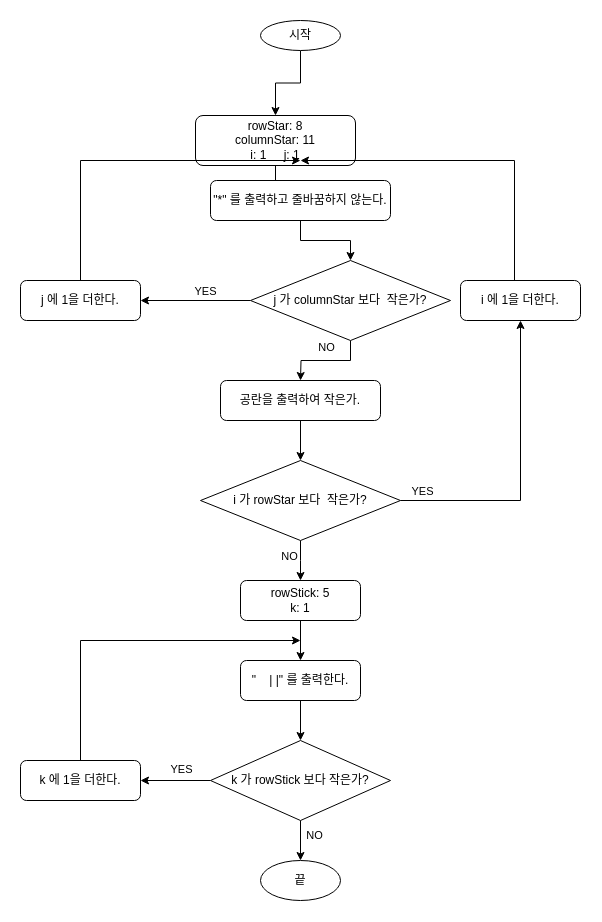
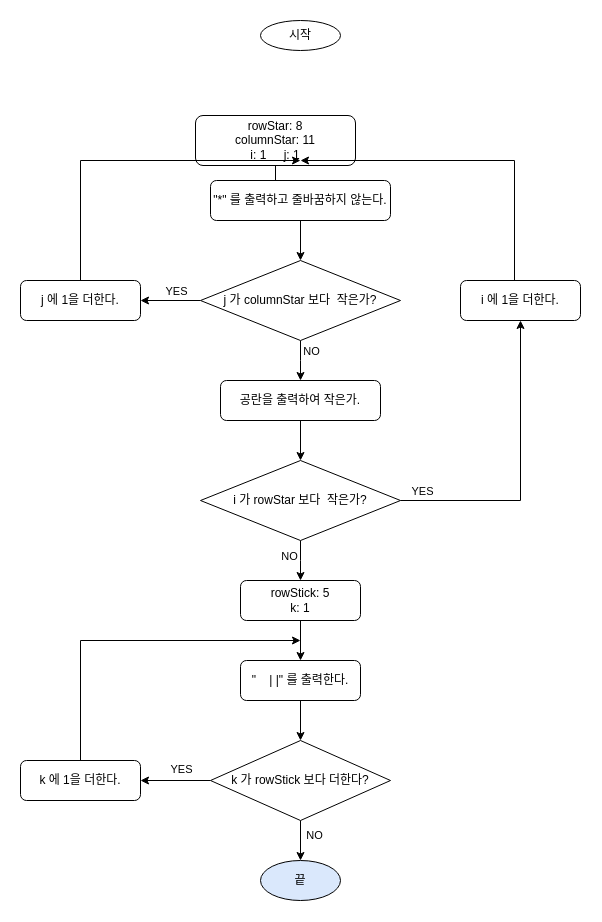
(292, 83) -> none
(351, 301) -> (301, 301)
(301, 781) -> (301, 781)
(301, 881) -> (301, 881)
